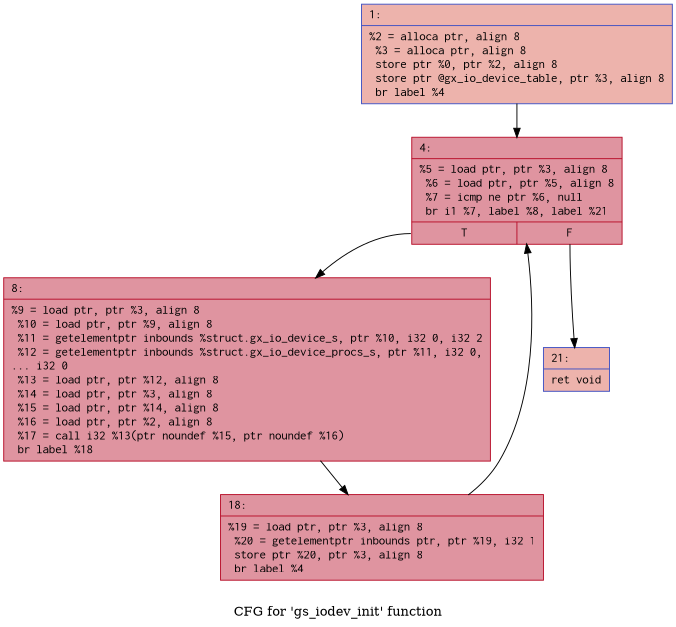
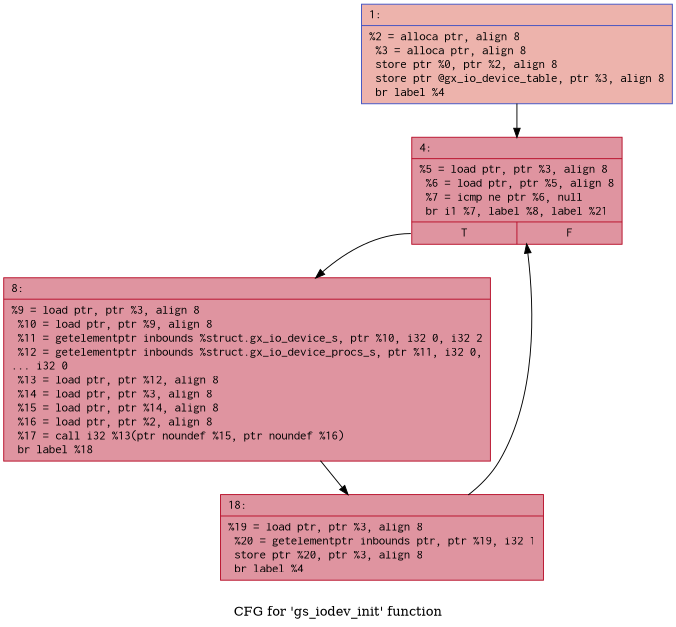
(576, 369) -> none
